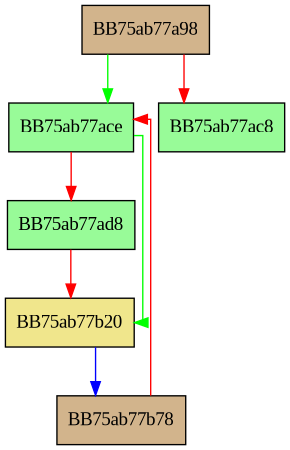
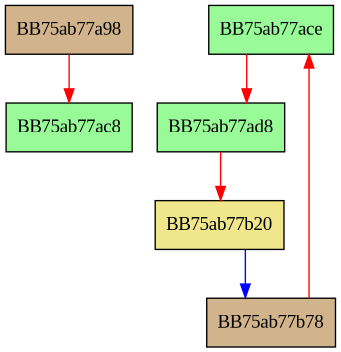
(108, 72) -> none
(143, 225) -> none
